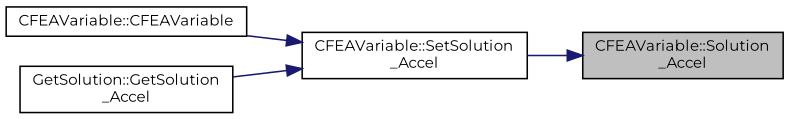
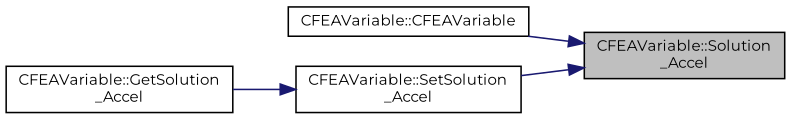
(267, 38) -> (548, 39)
(126, 89) -> (119, 89)
